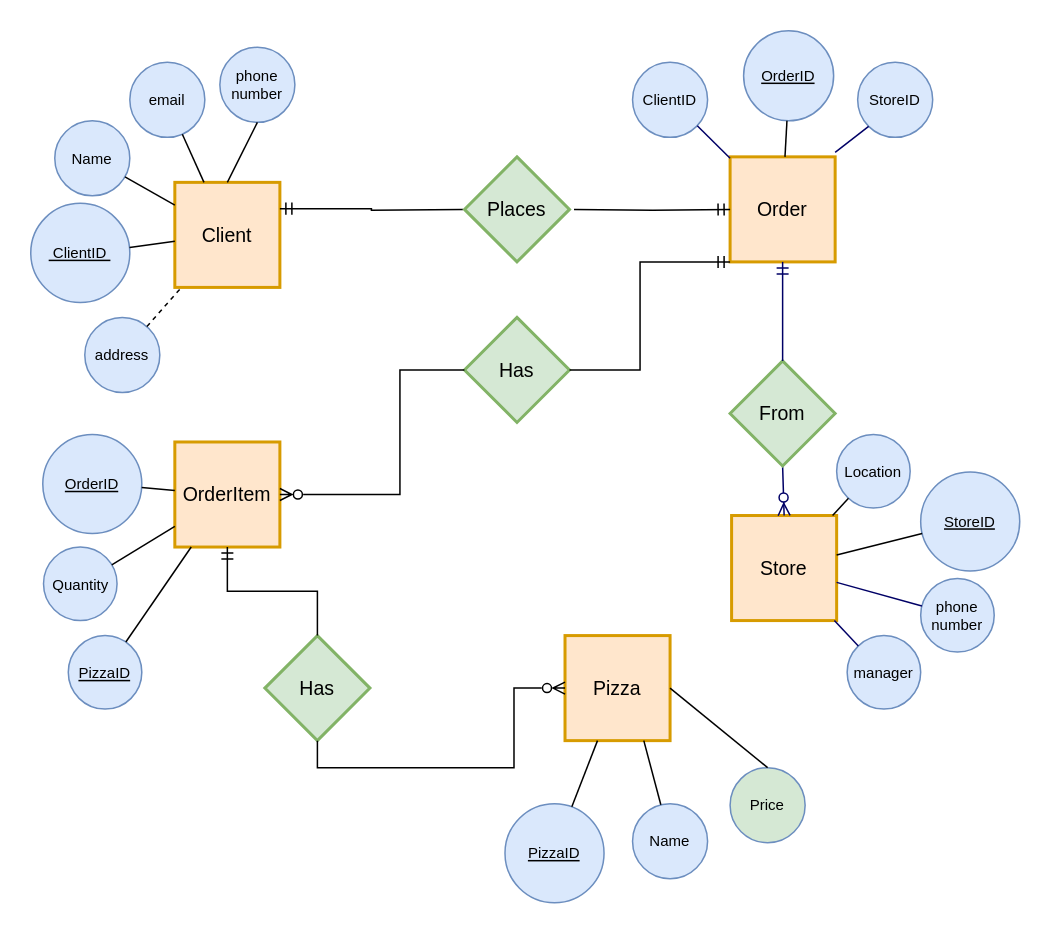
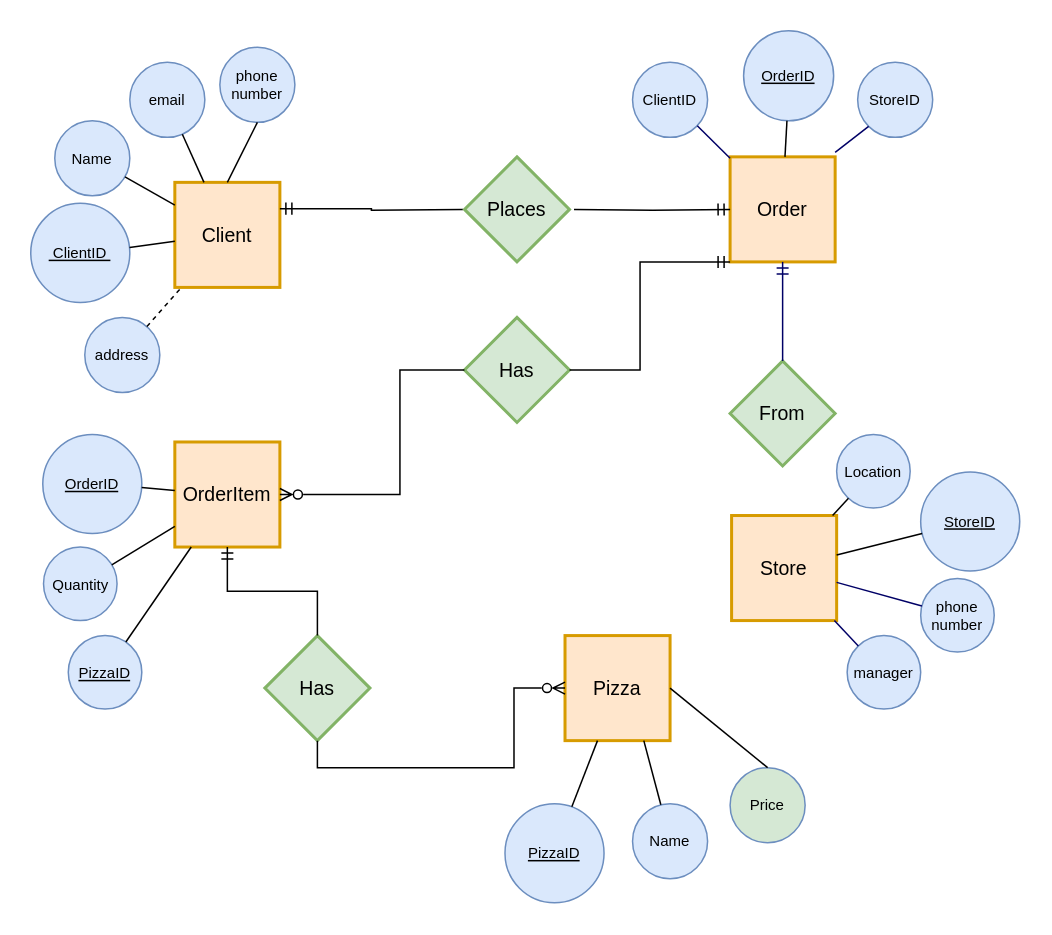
(783, 490) -> none
